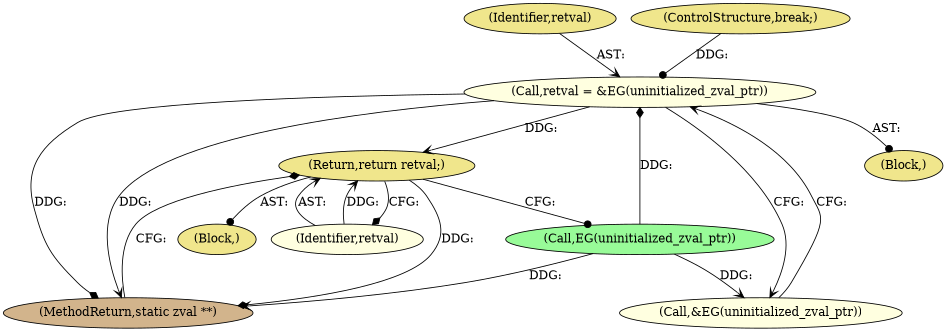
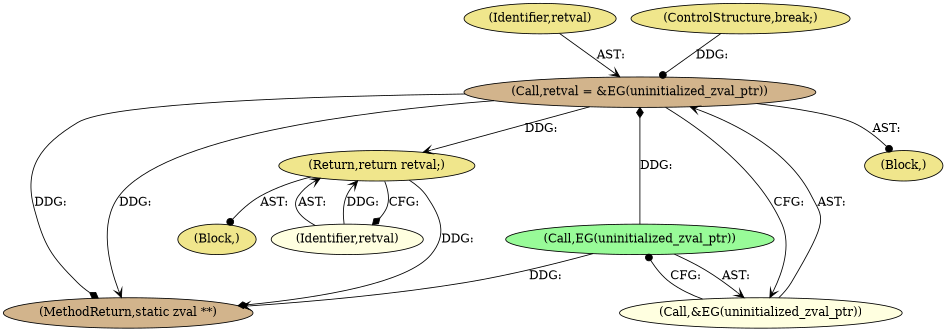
(640, 92) -> (640, 92)
(504, 201) -> (673, 284)
(173, 203) -> none
(834, 203) -> (834, 203)
(738, 276) -> (738, 276)
